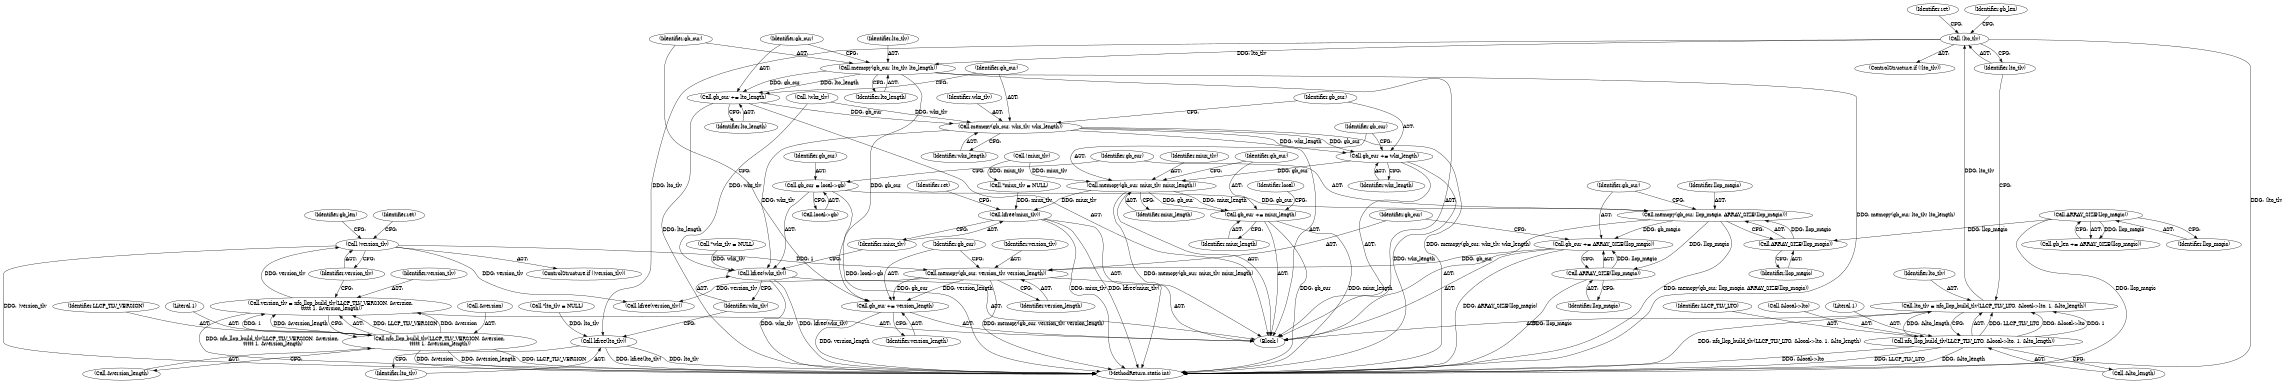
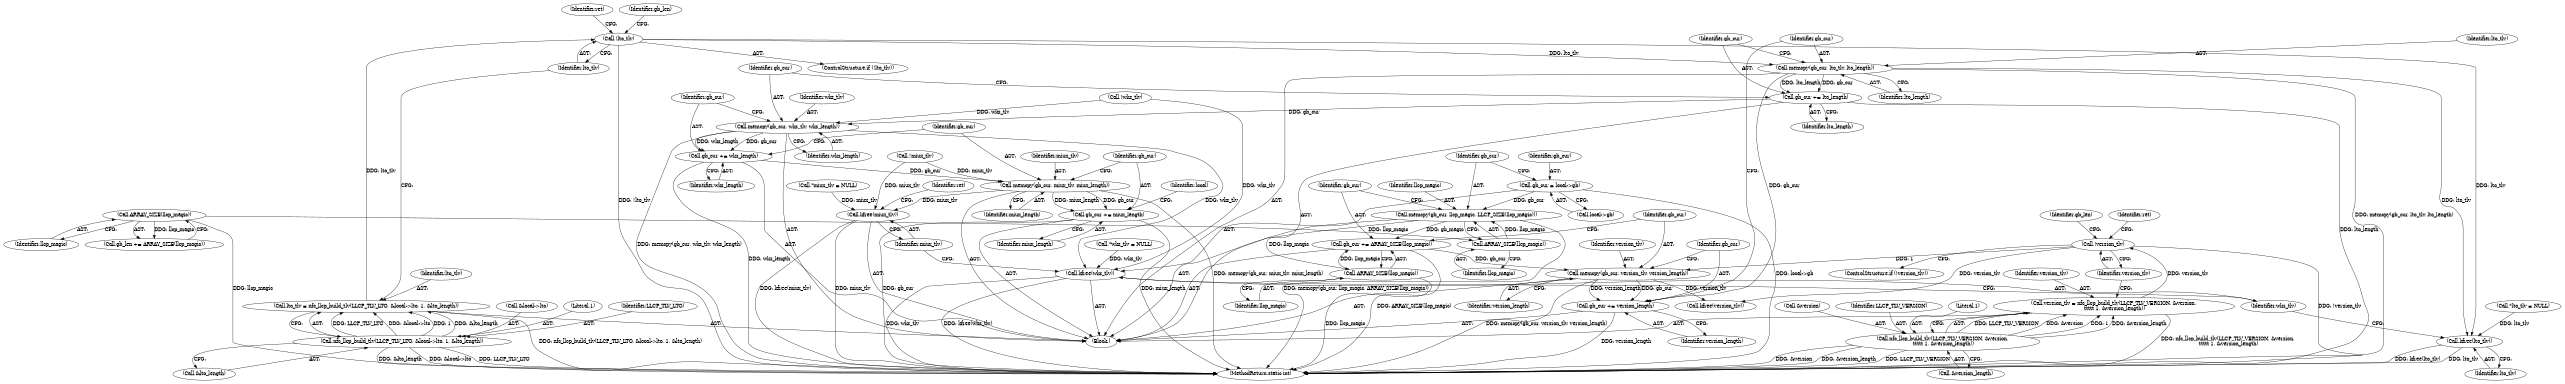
none -> (2292, 76)
(994, 165) -> (884, 180)
(1715, 215) -> (1466, 215)
(523, 259) -> (1945, 259)
